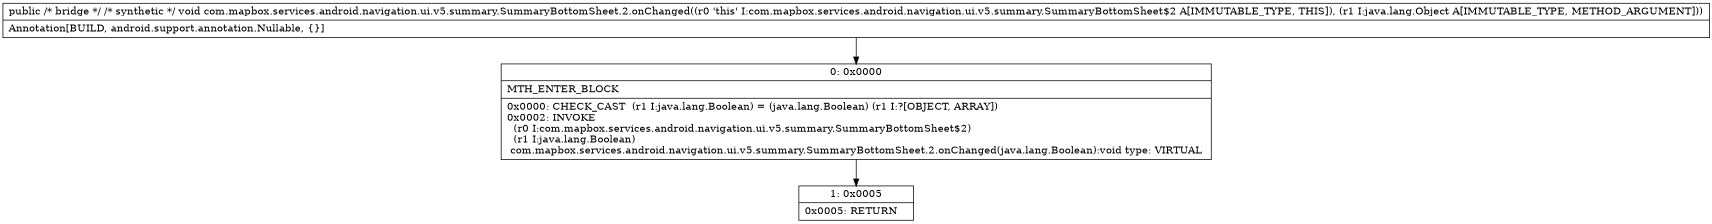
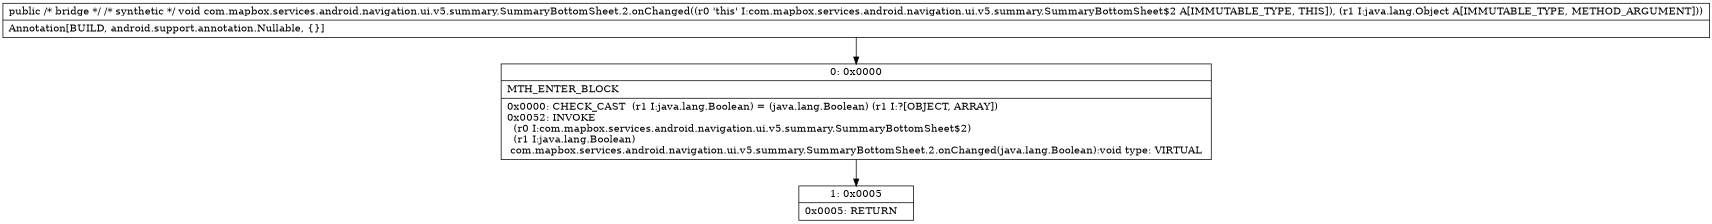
(555, 118) -> (555, 118)
